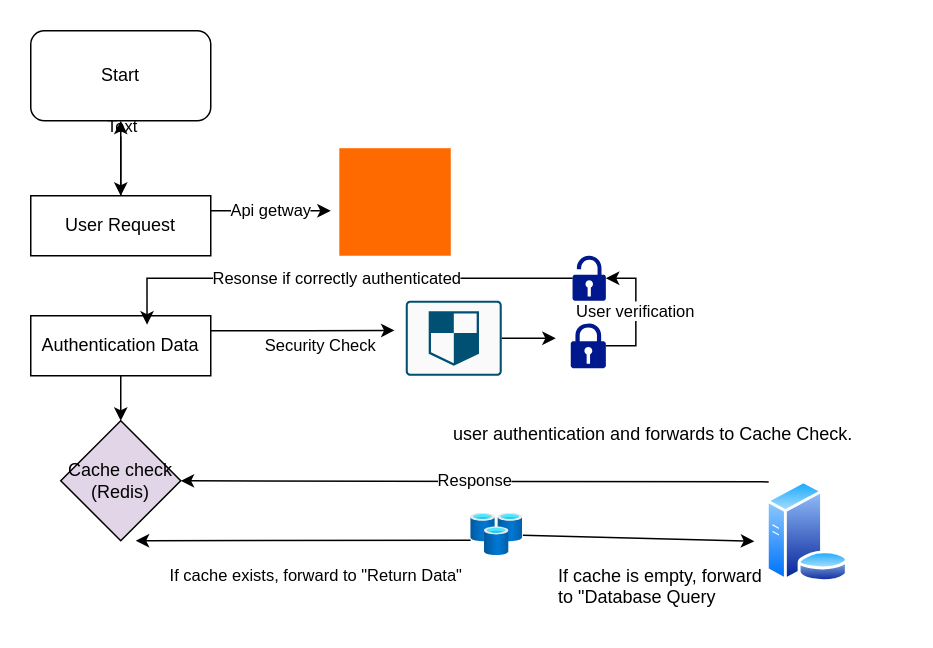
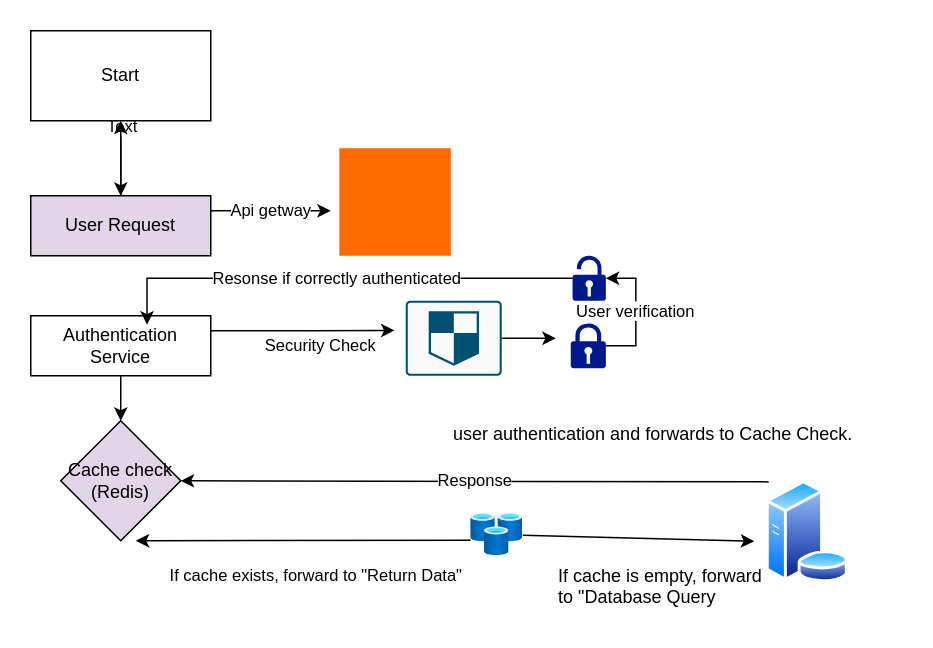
(121, 76) -> (121, 76)
(121, 226) -> (121, 226)
(121, 346) -> (121, 346)
